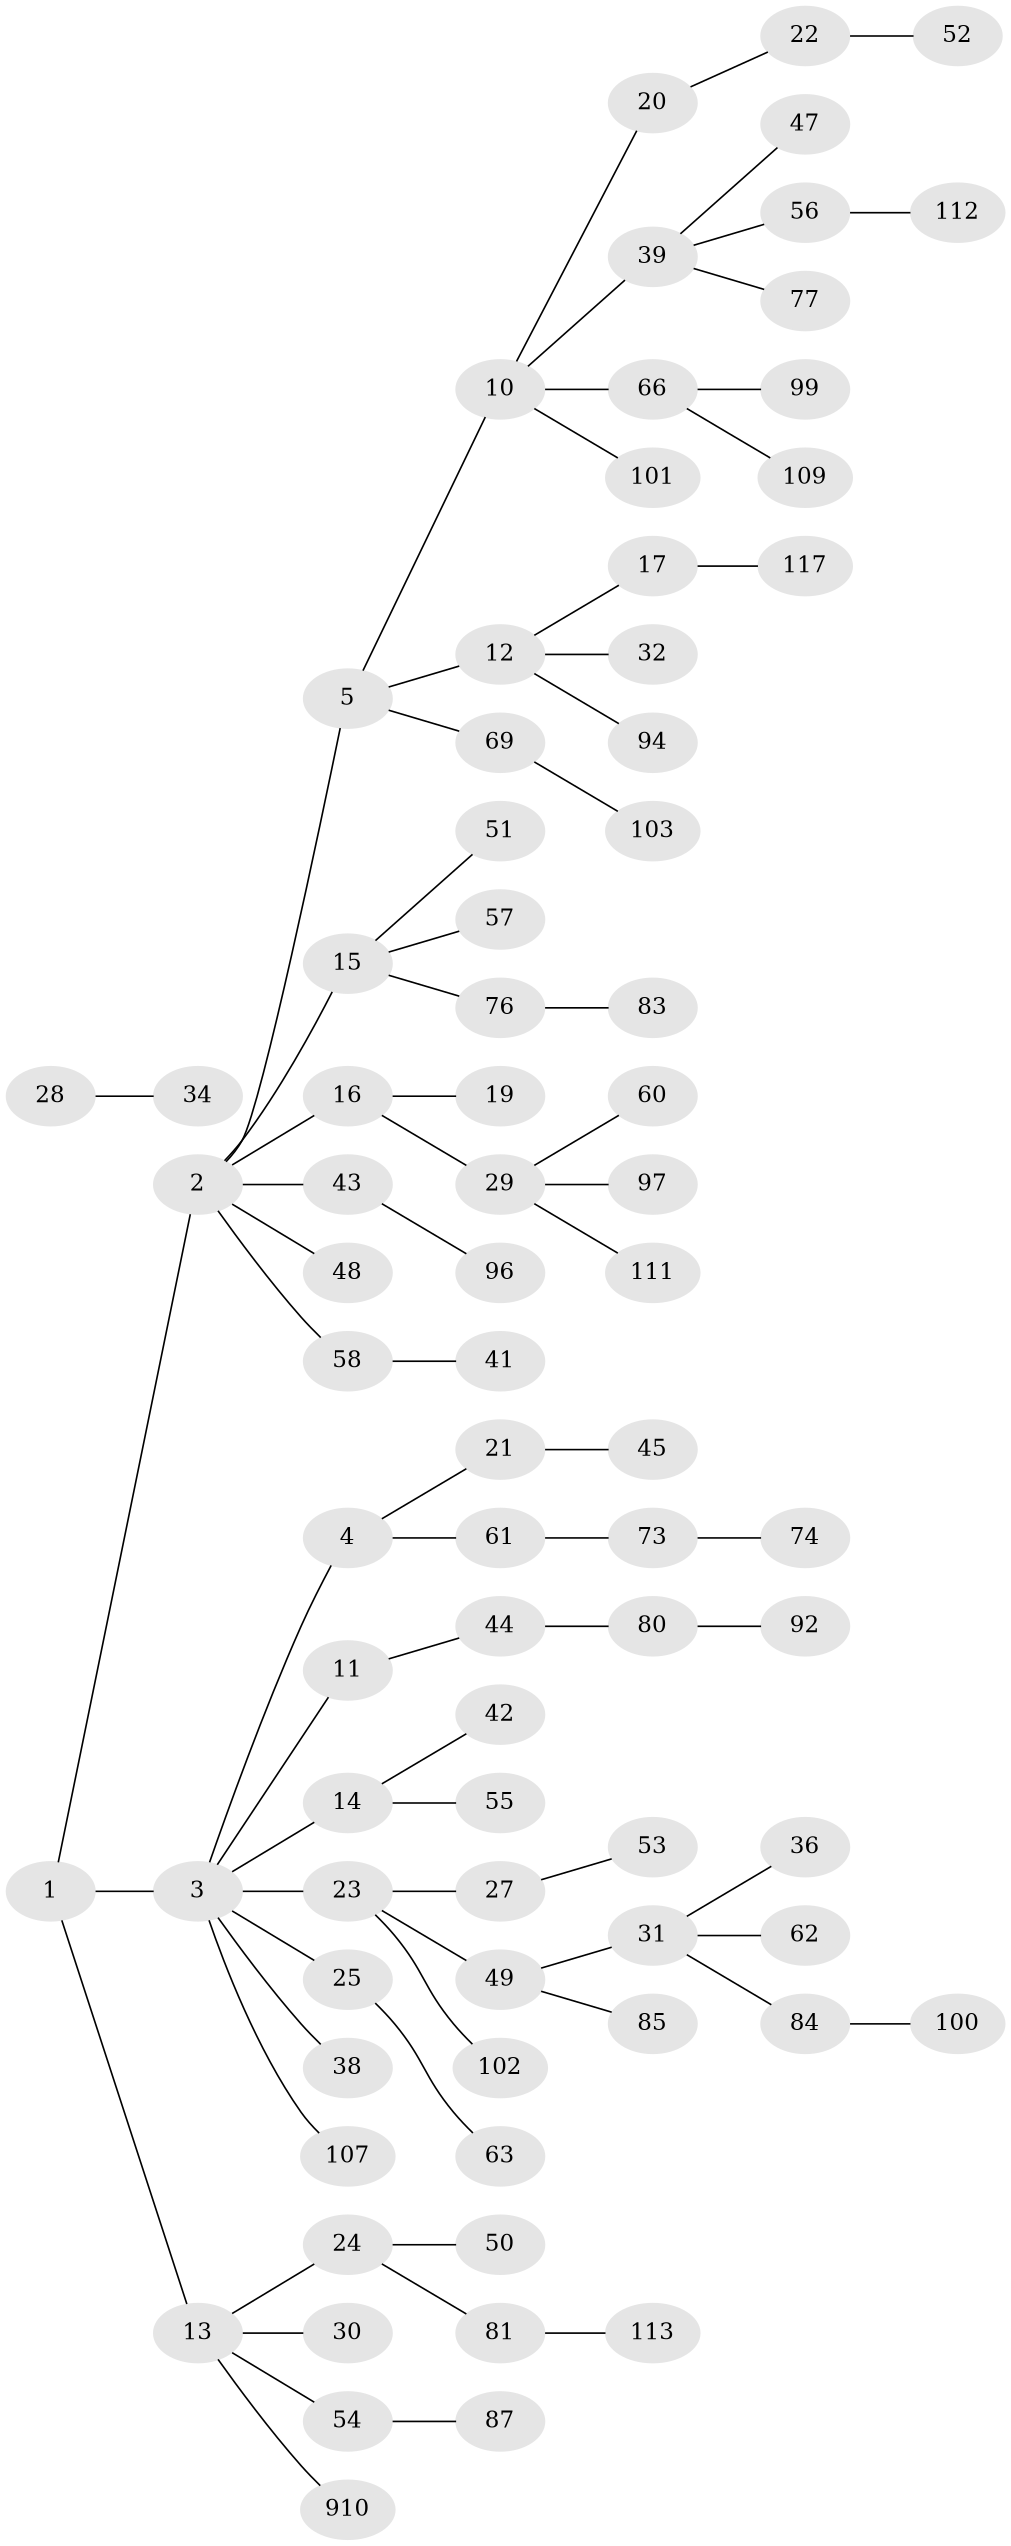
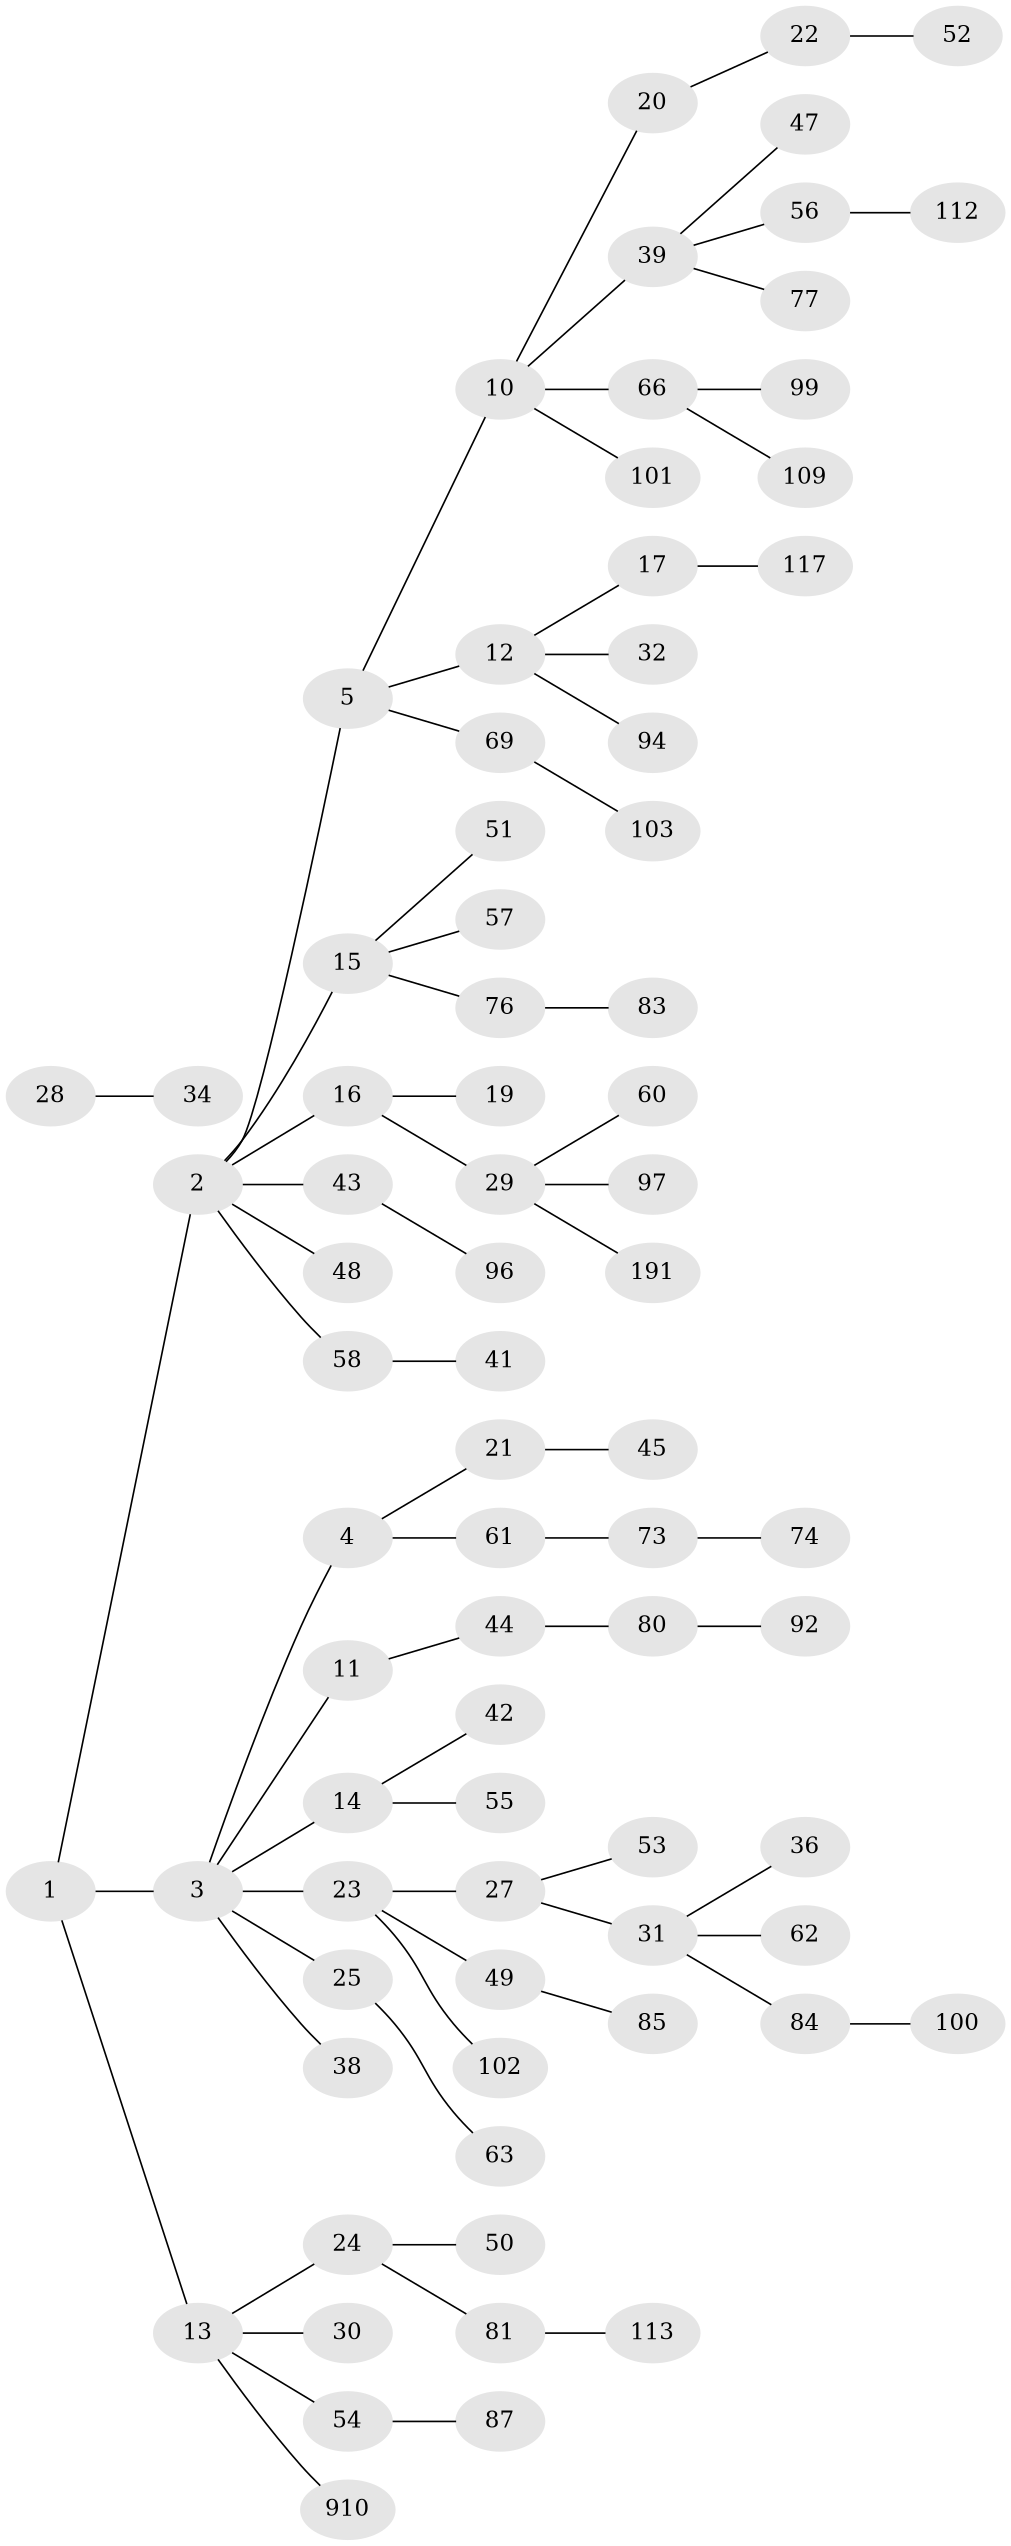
(653, 1273) -> (653, 1273)
(576, 1958) -> (576, 1913)
(348, 2156) -> none
